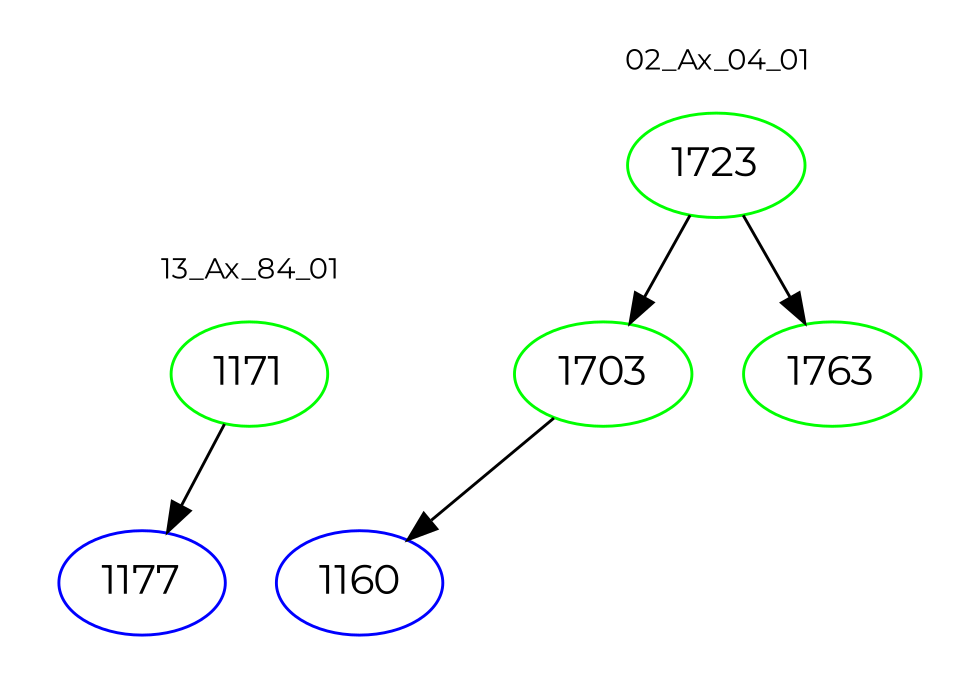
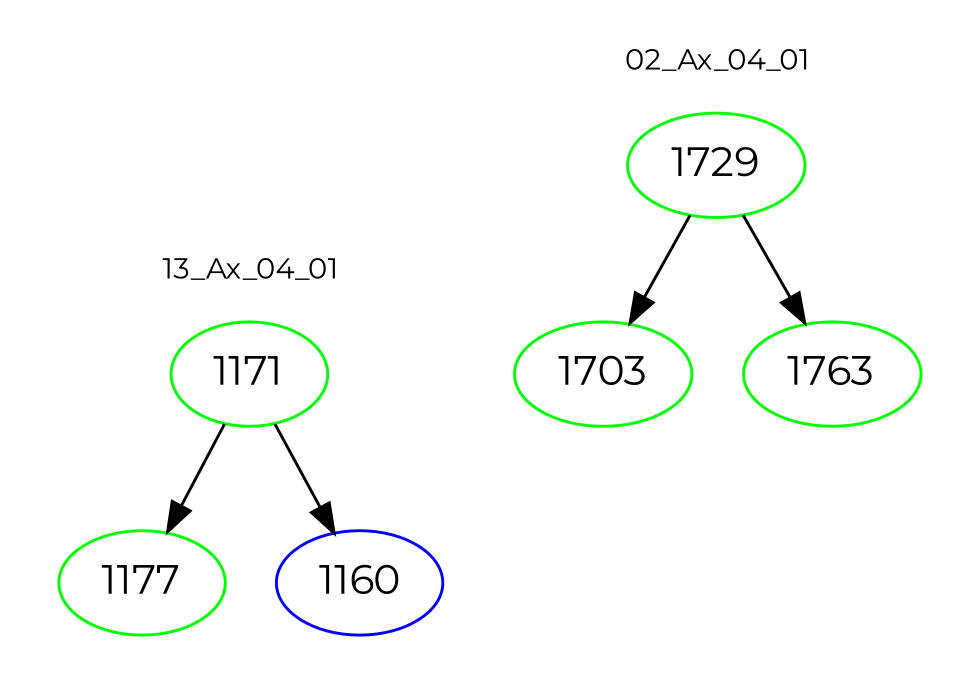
(716, 165) -> (716, 165)
(251, 271) -> (251, 271)
(493, 469) -> (297, 466)
(142, 583) -> (142, 583)
